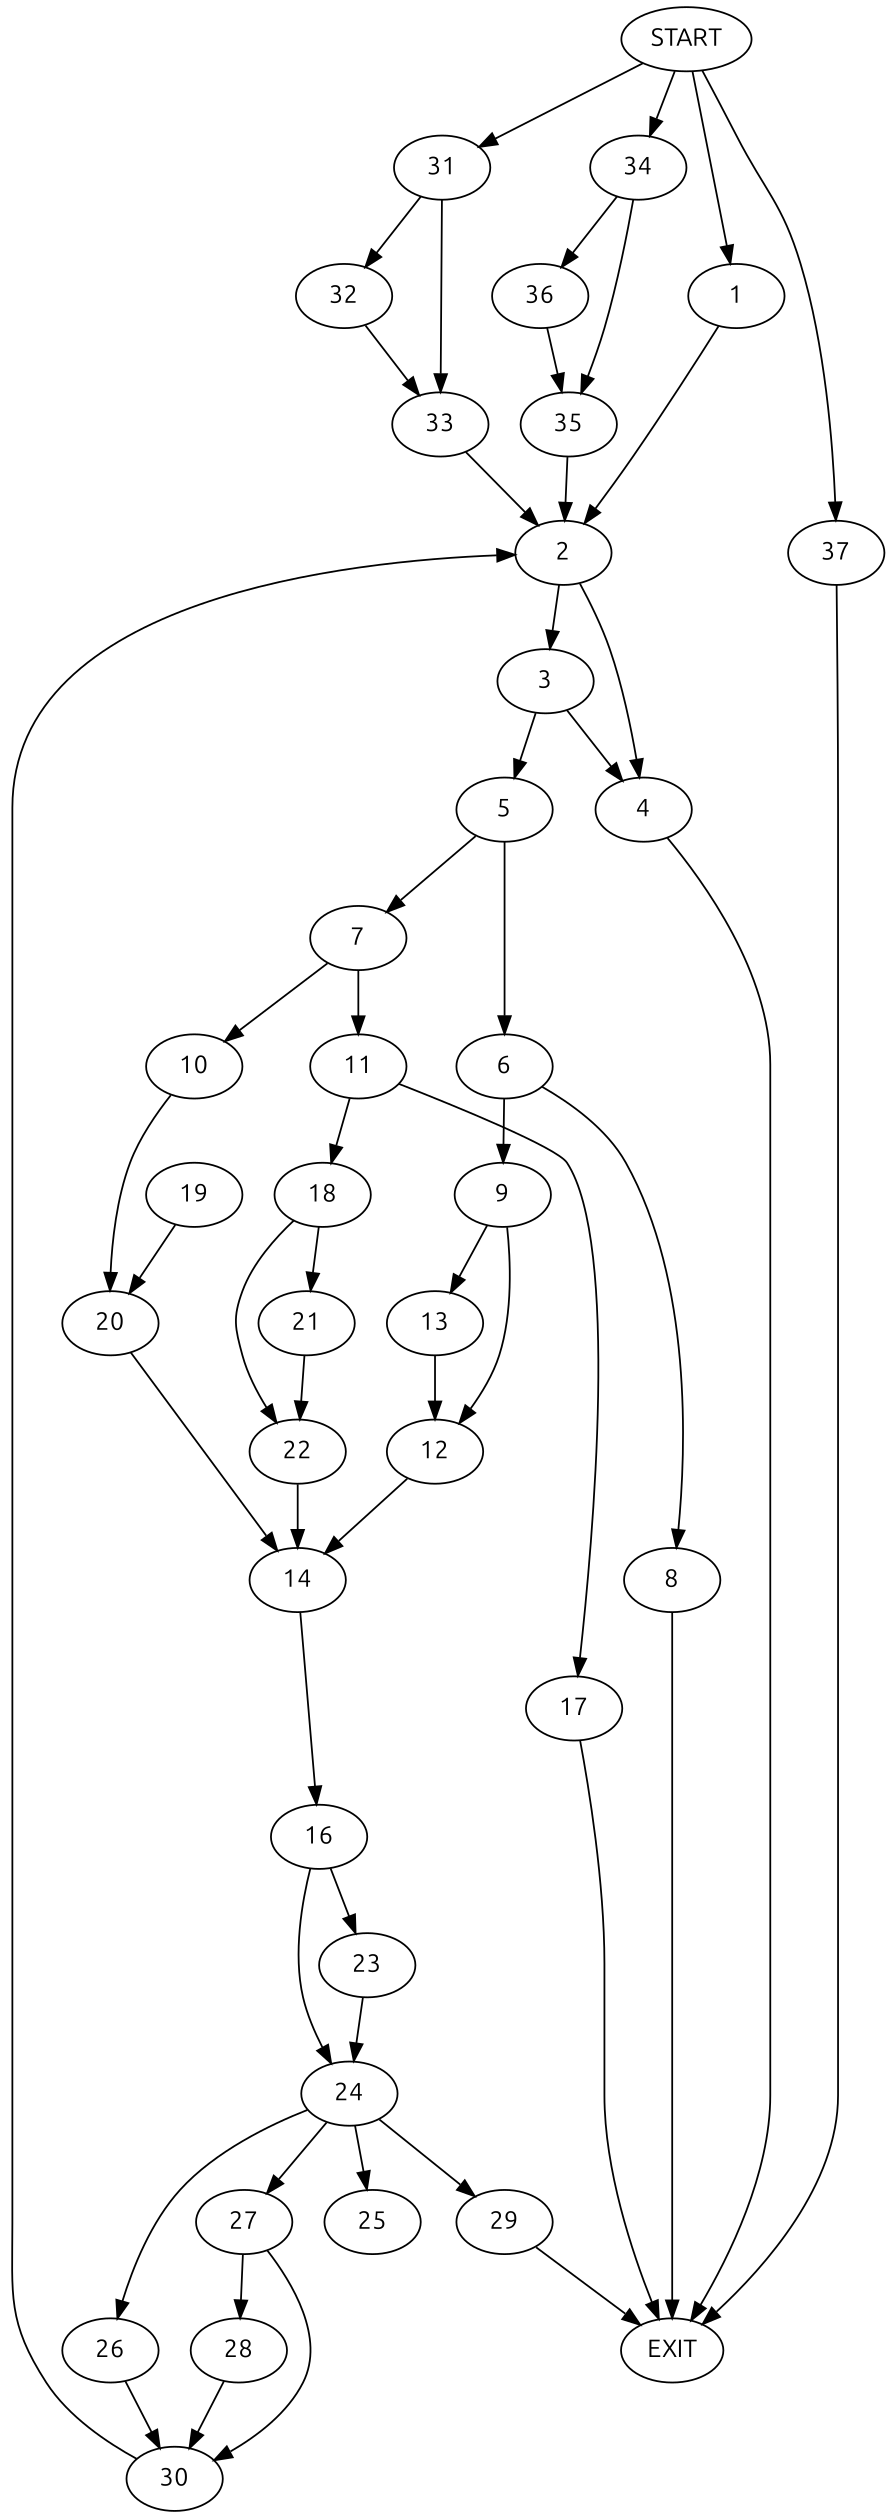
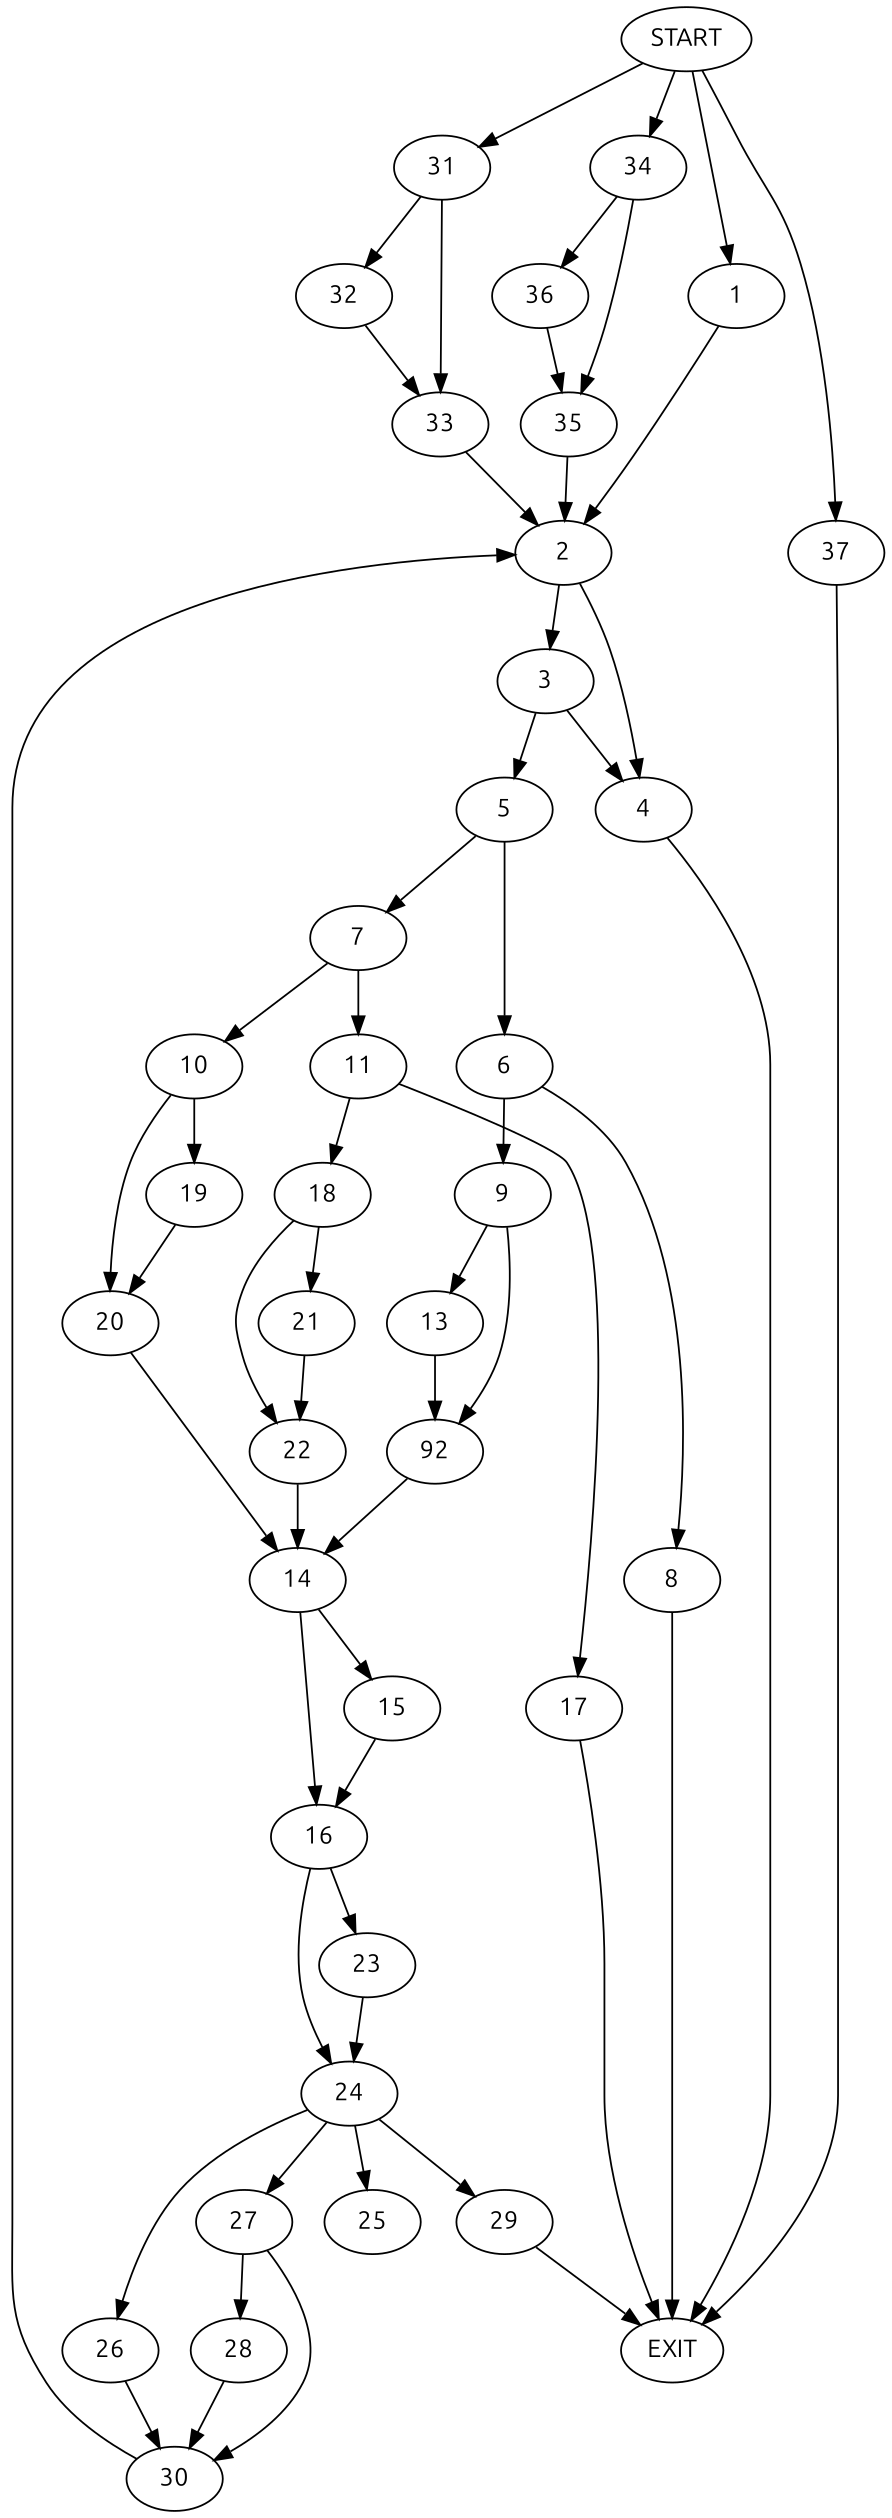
none -> (194, 1122)
(435, 1452) -> (435, 1452)
none -> (392, 1708)
